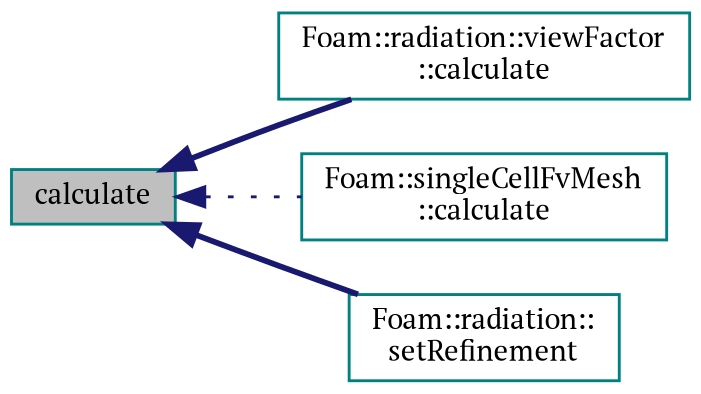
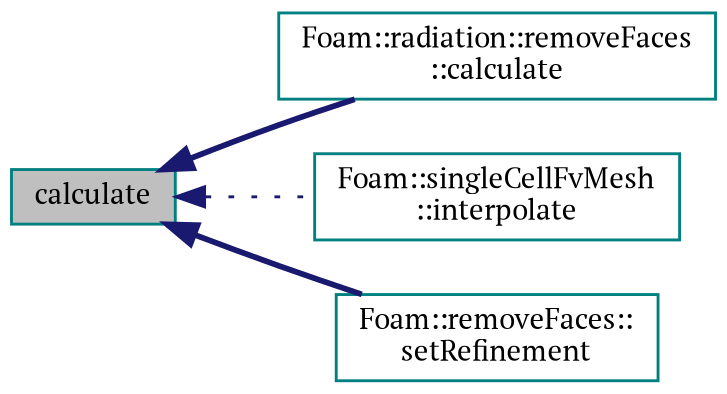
(484, 56) -> (497, 56)
(484, 197) -> (497, 197)
(484, 338) -> (497, 338)
